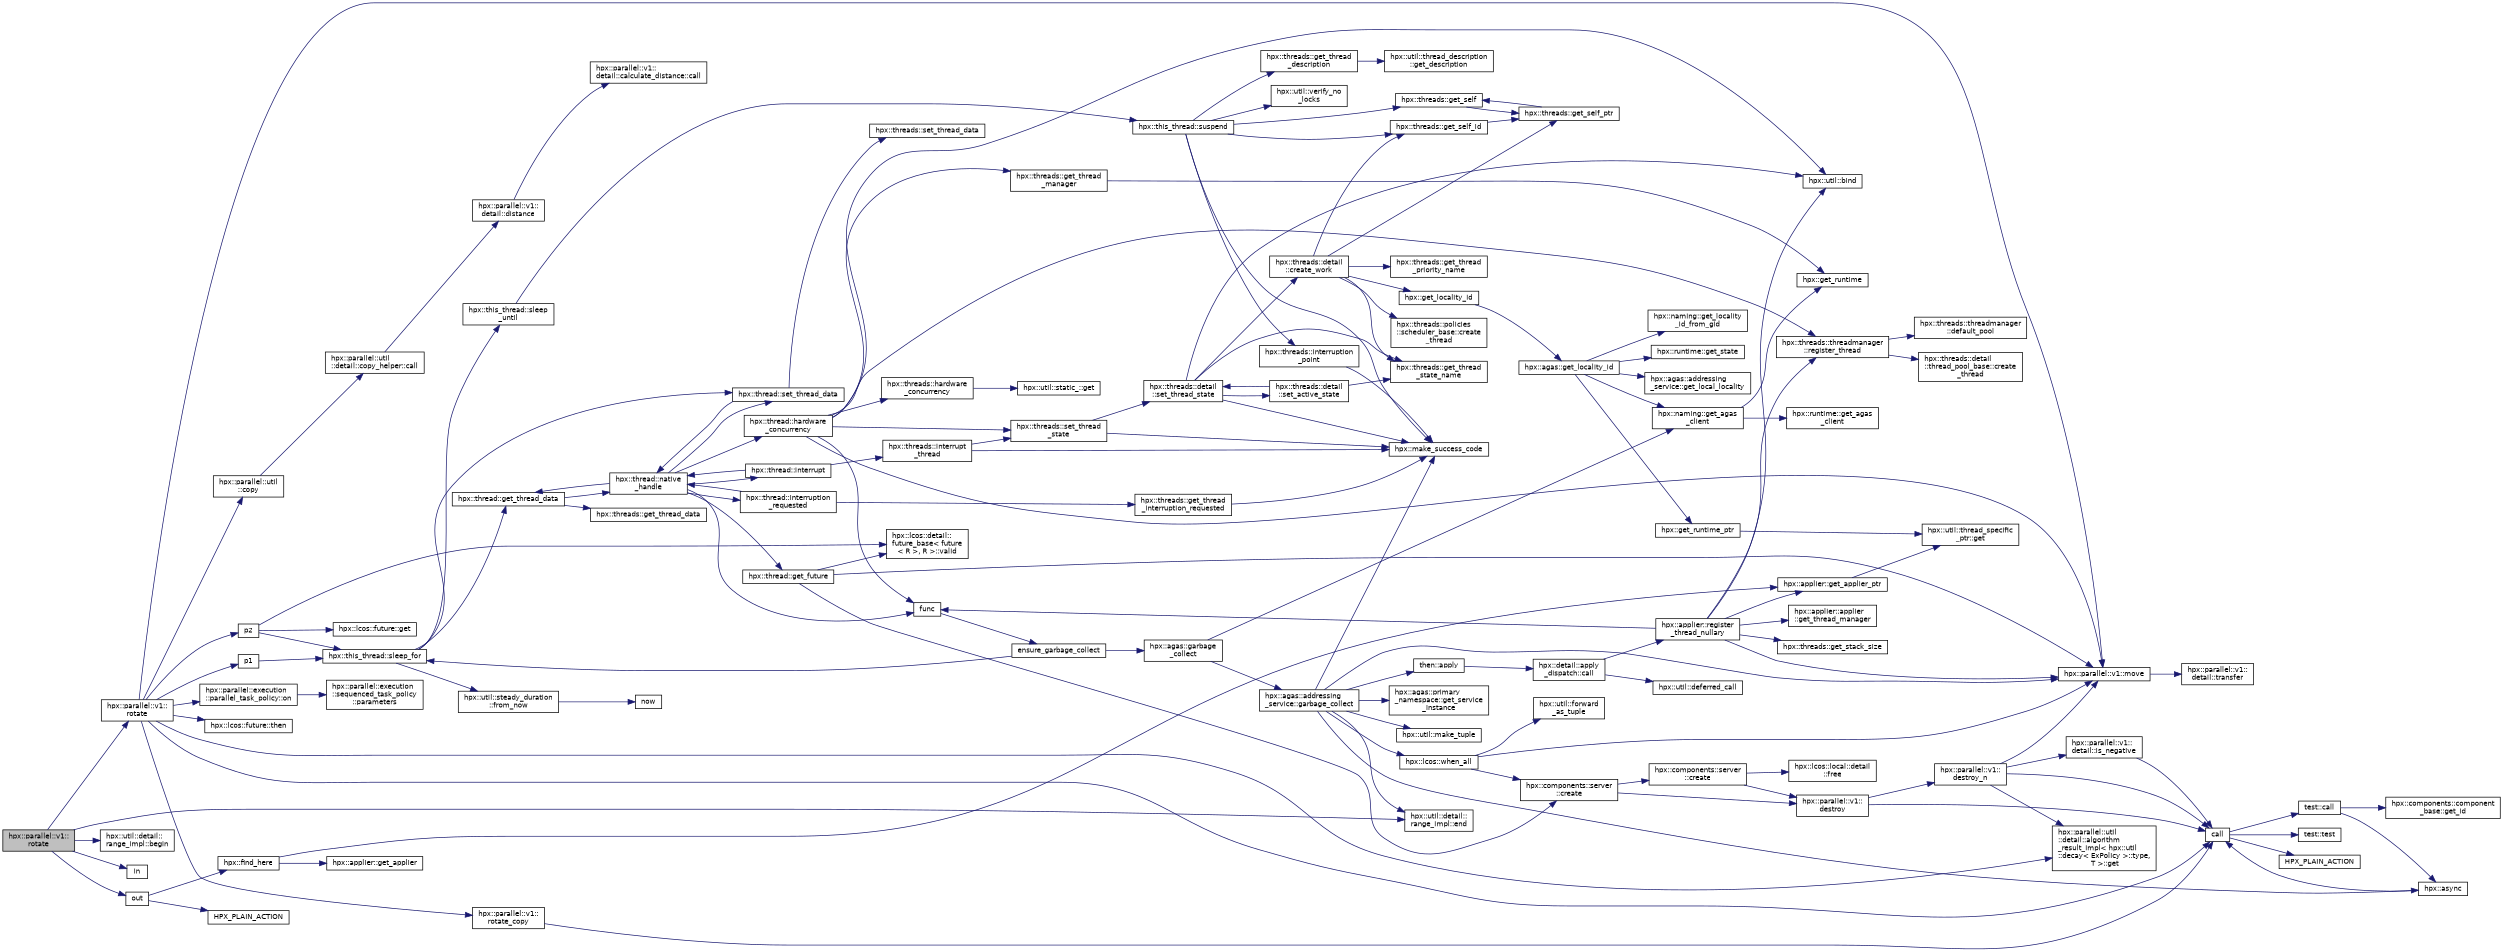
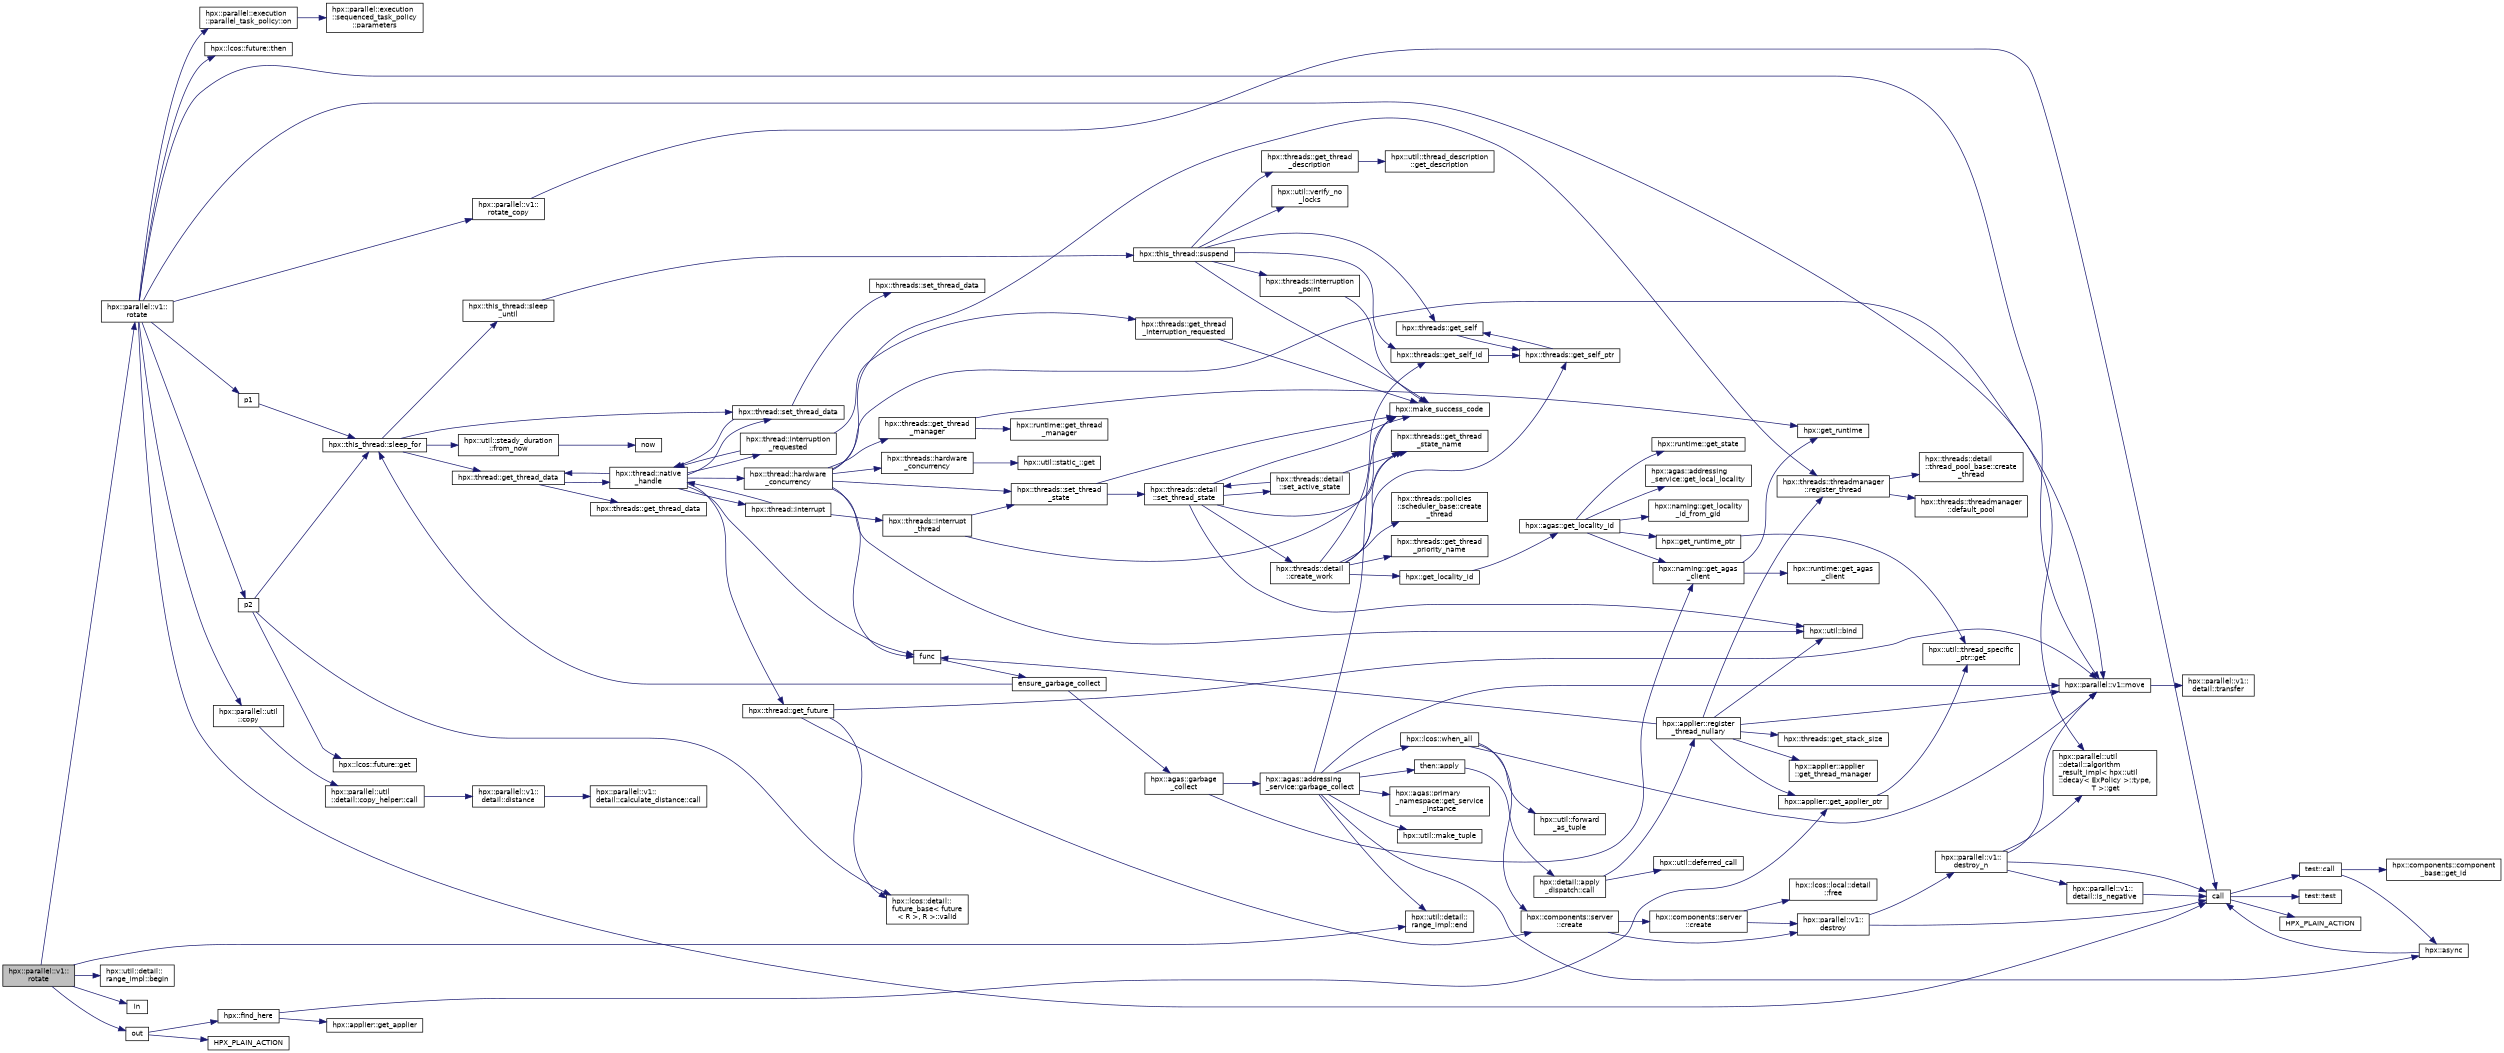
none -> (1059, 430)
